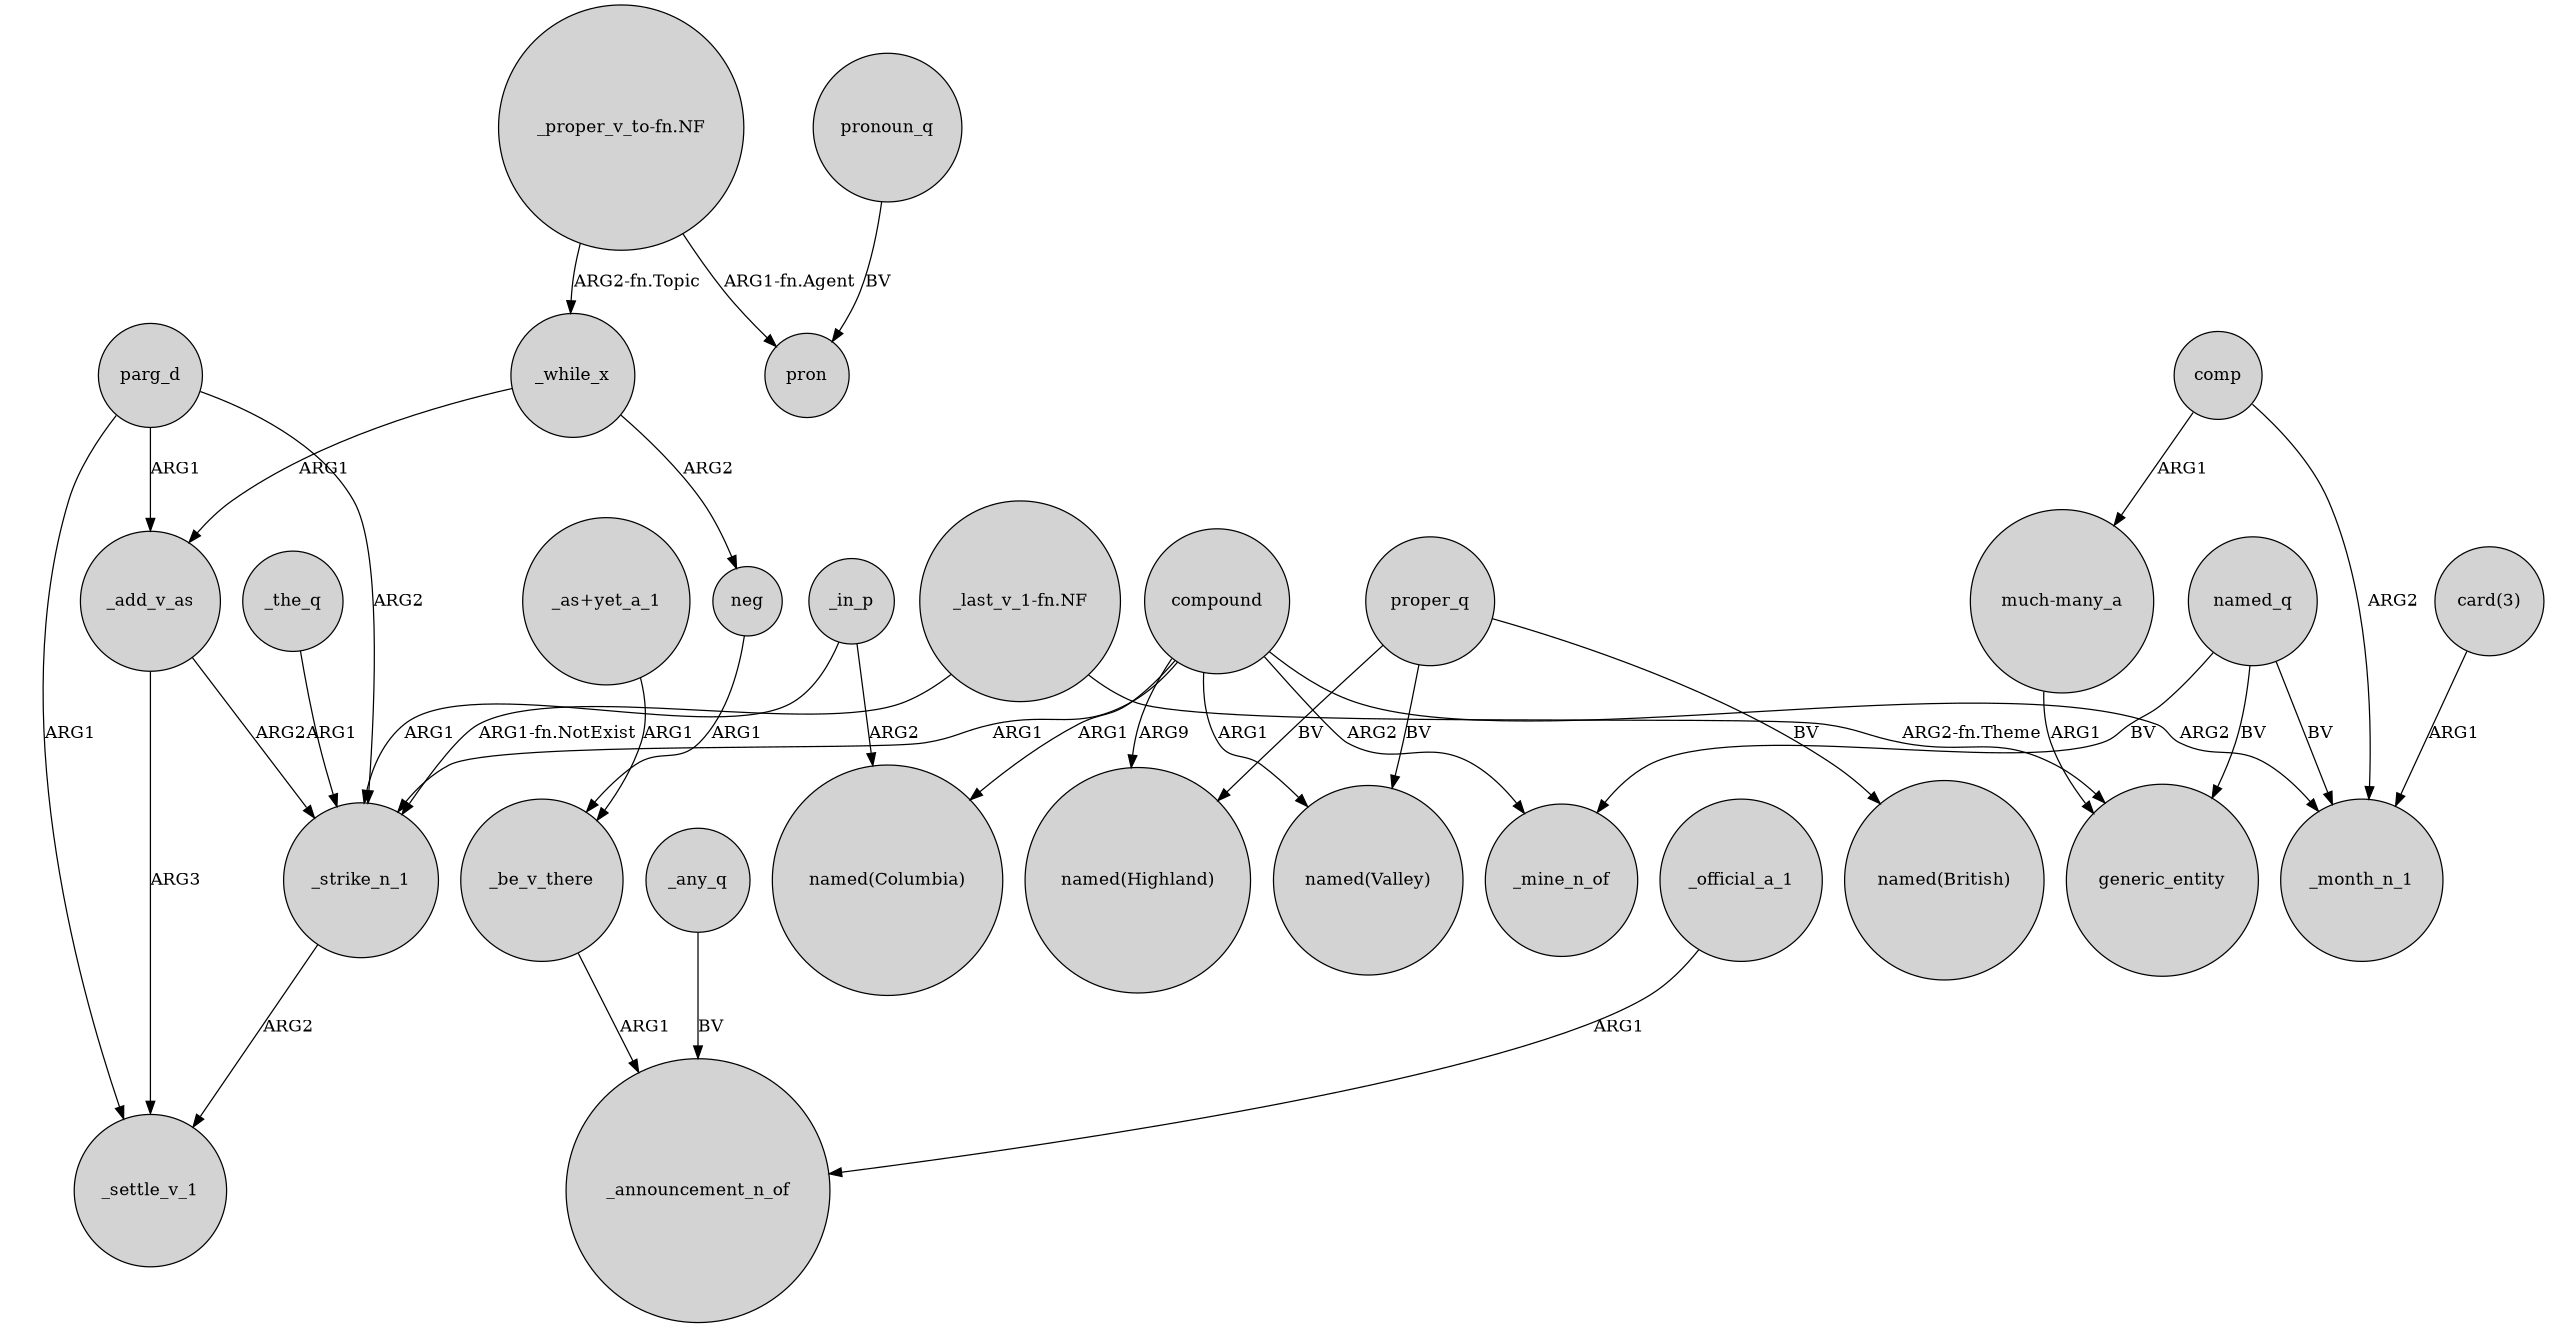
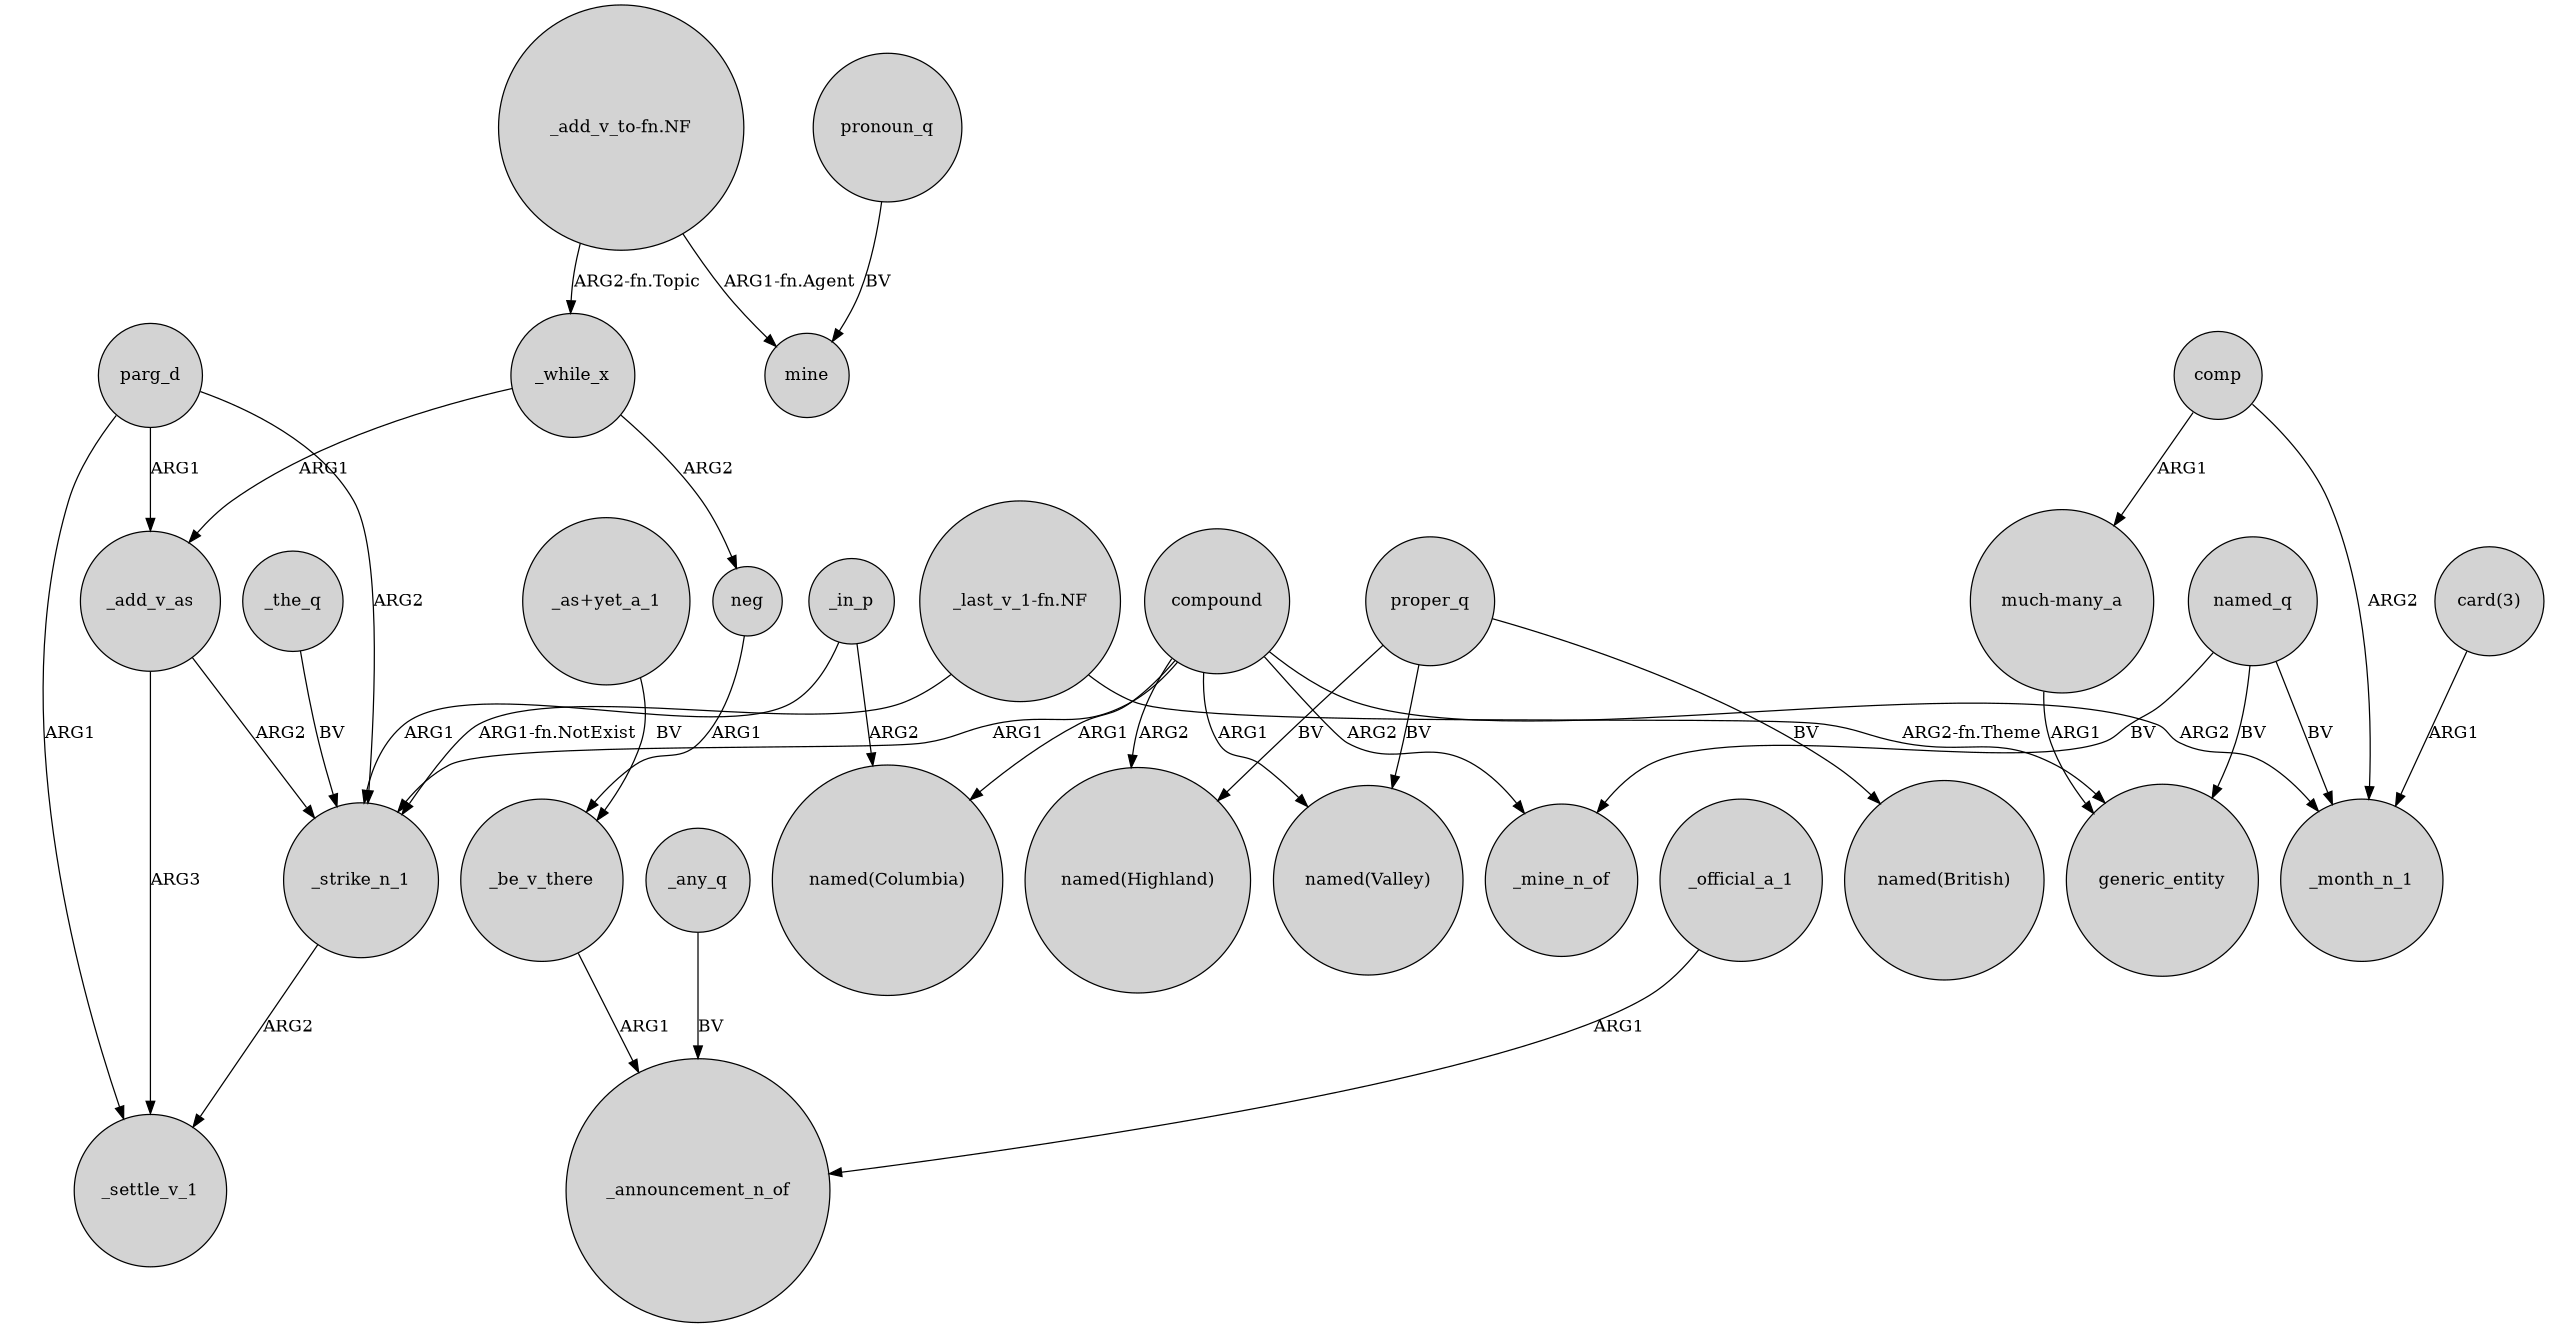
(621, 128) -> (621, 128)
(807, 375) -> (807, 375)
(332, 733) -> (332, 733)
(669, 733) -> (669, 733)
(1164, 733) -> (1164, 733)
